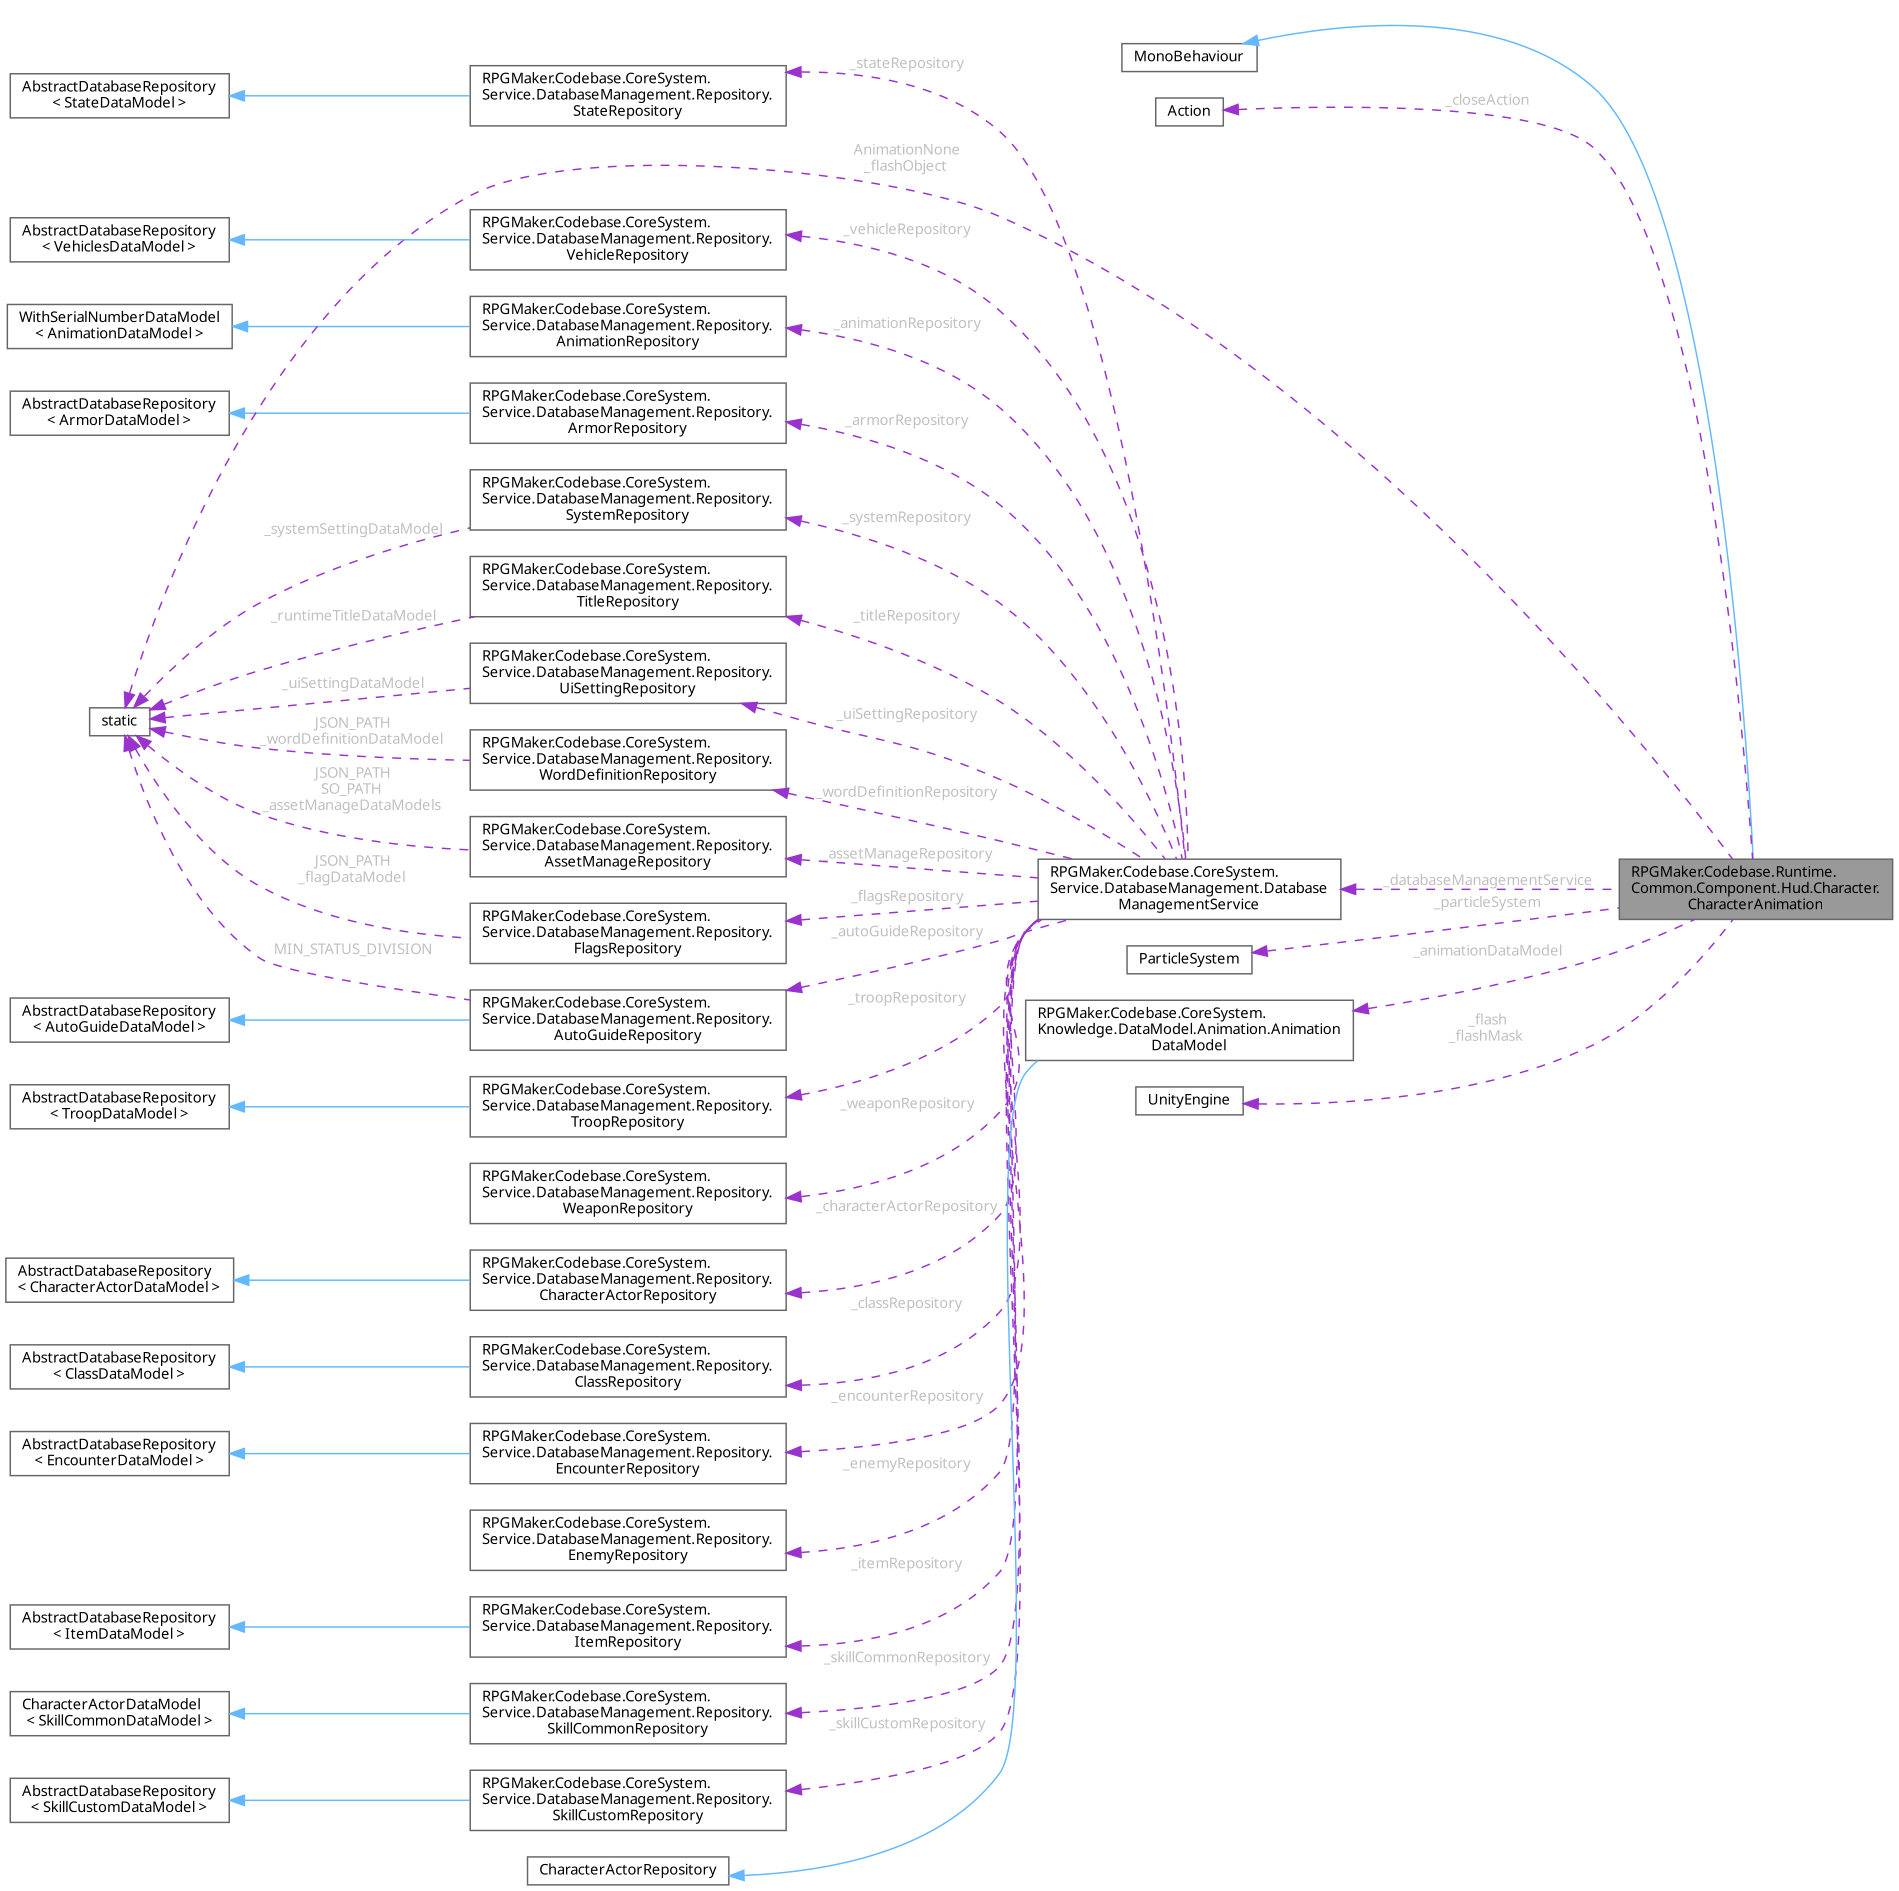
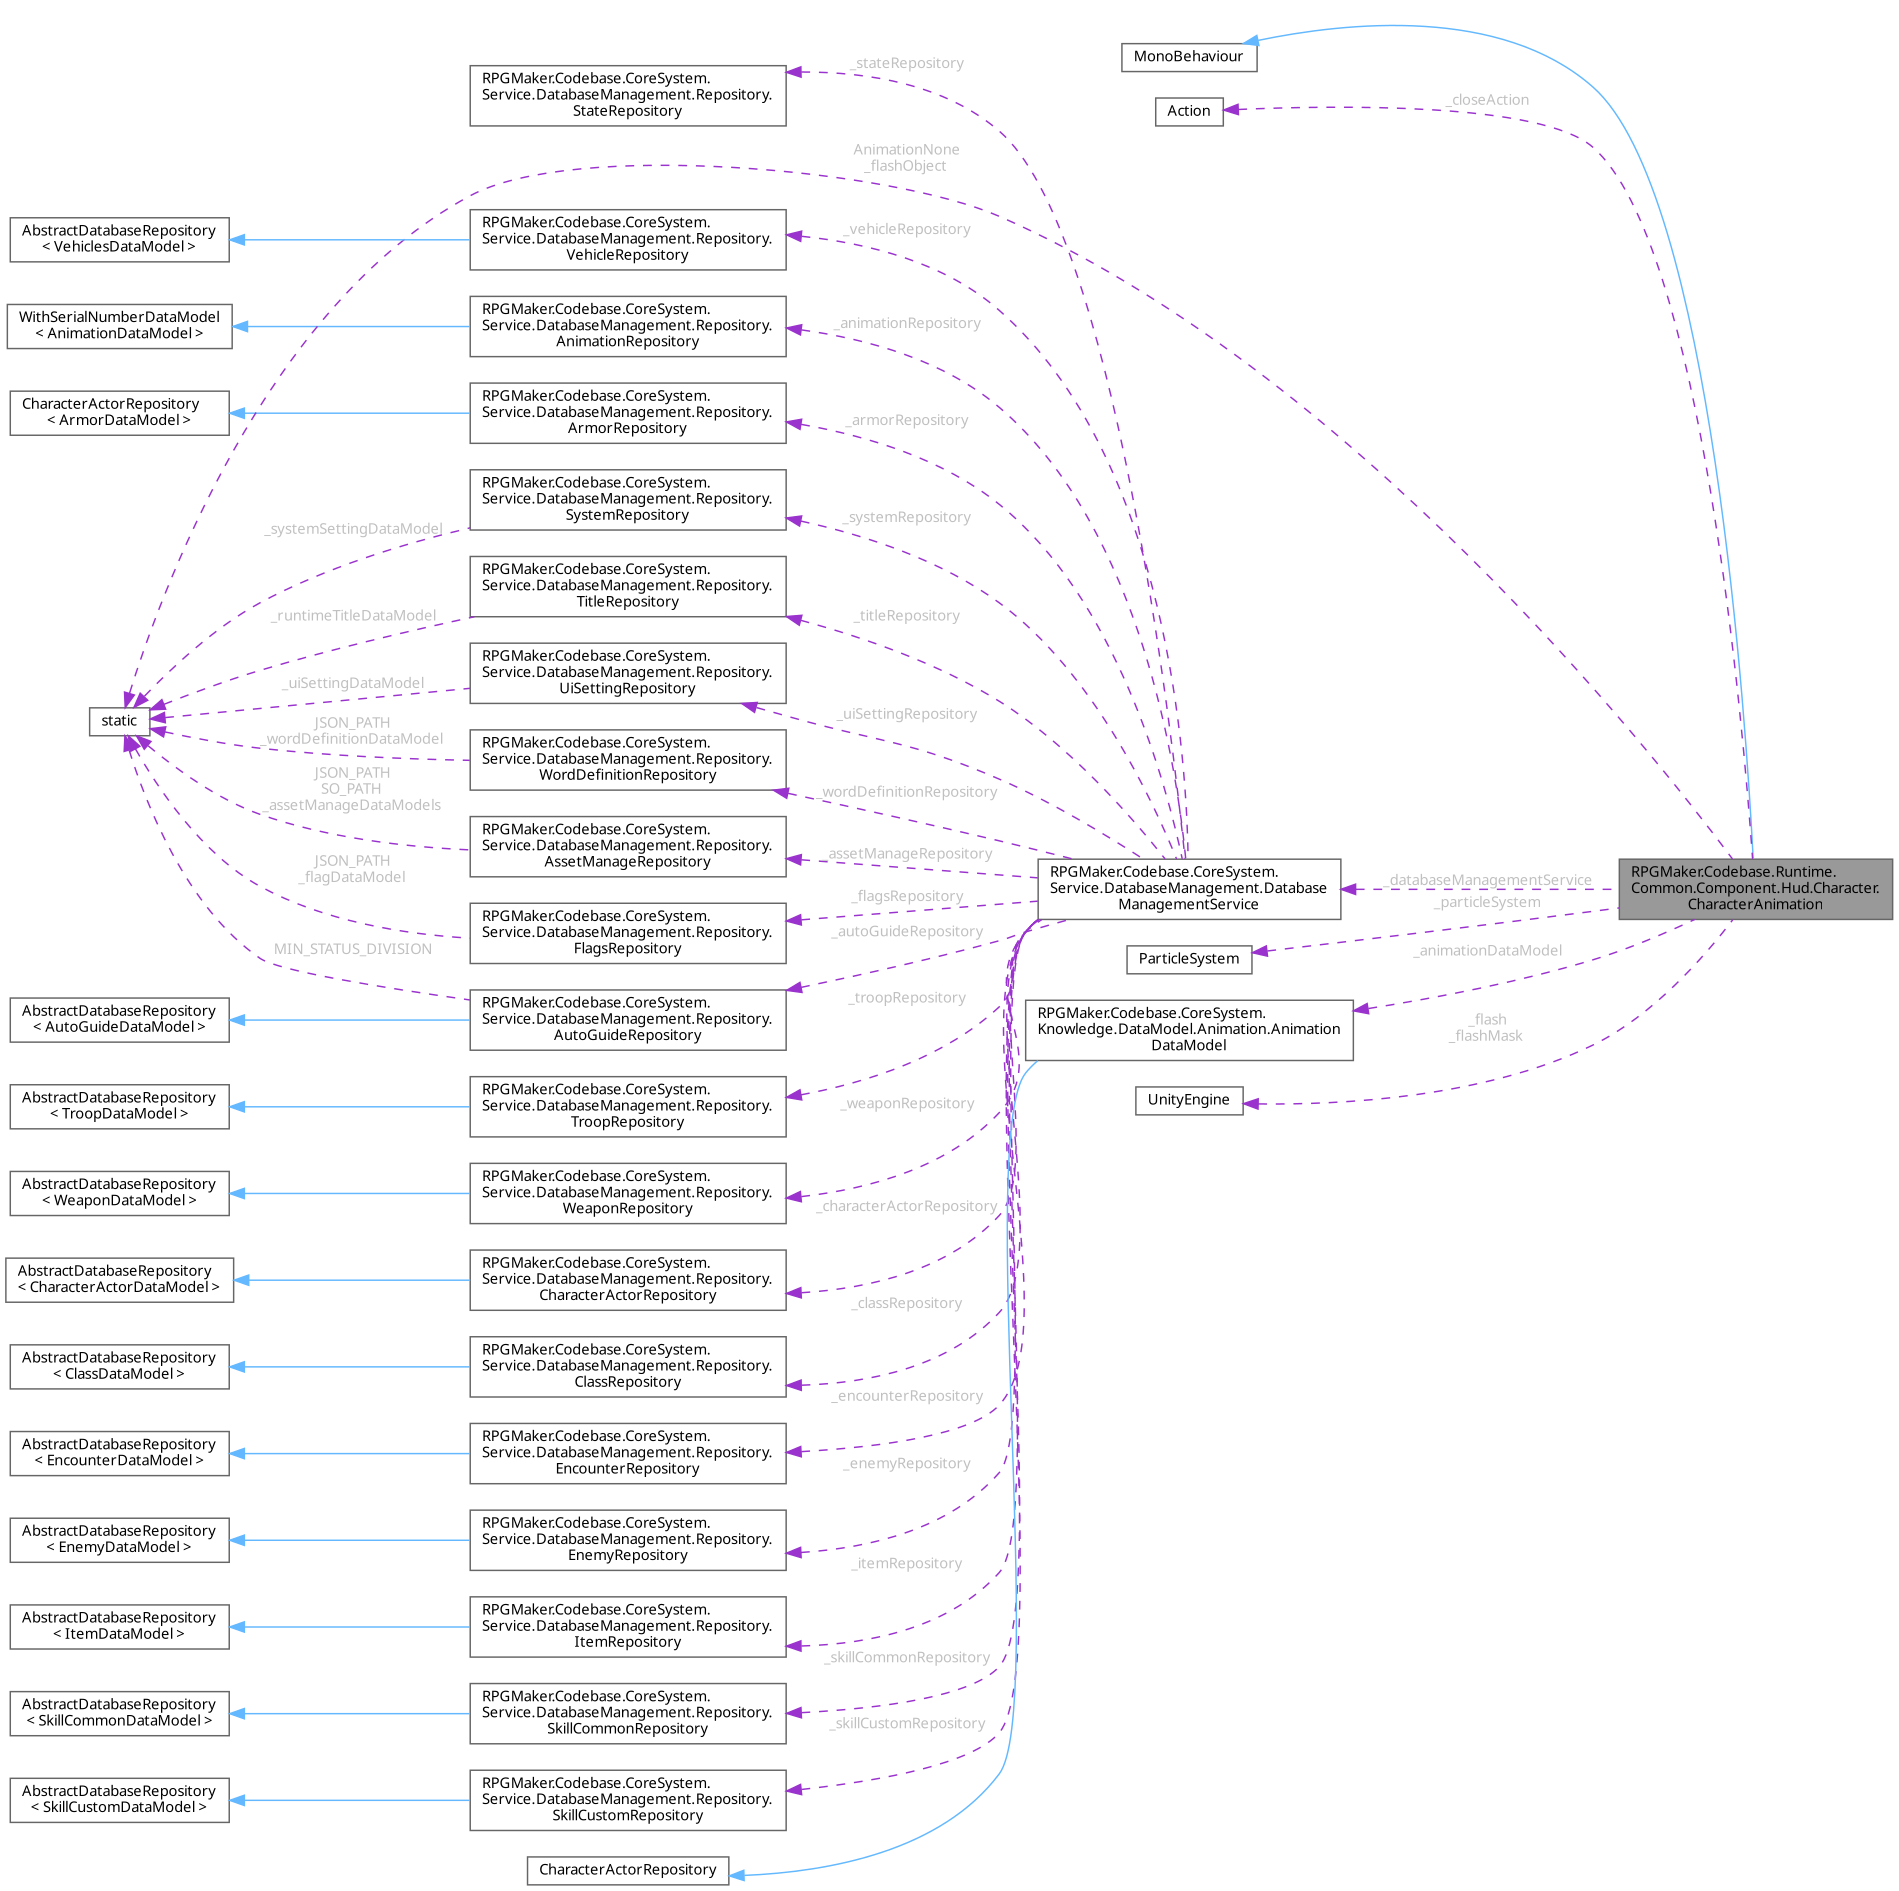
(120, 96) -> none
(120, 413) -> (120, 413)
none -> (120, 1193)
none -> (120, 1540)
(120, 1714) -> (120, 1714)
